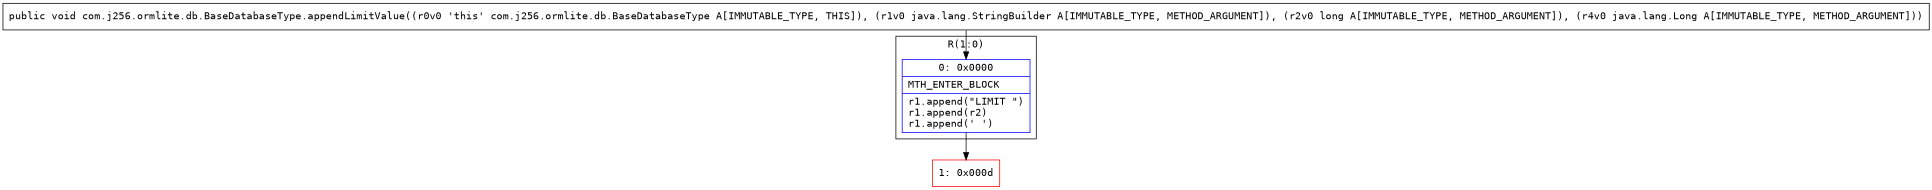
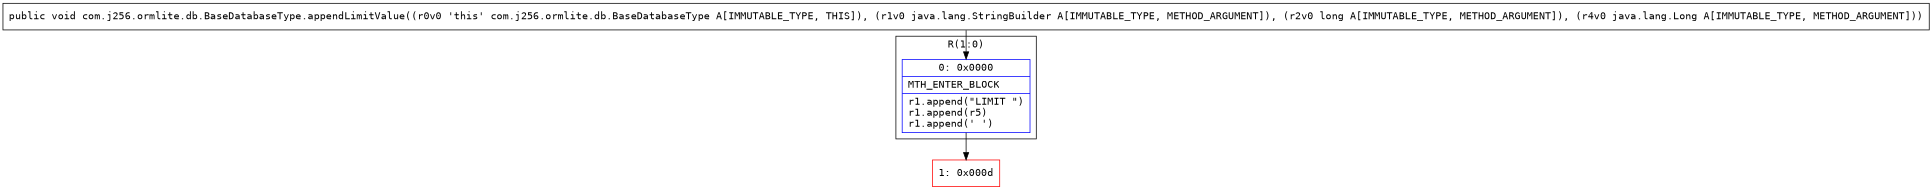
(948, 113) -> (948, 113)
